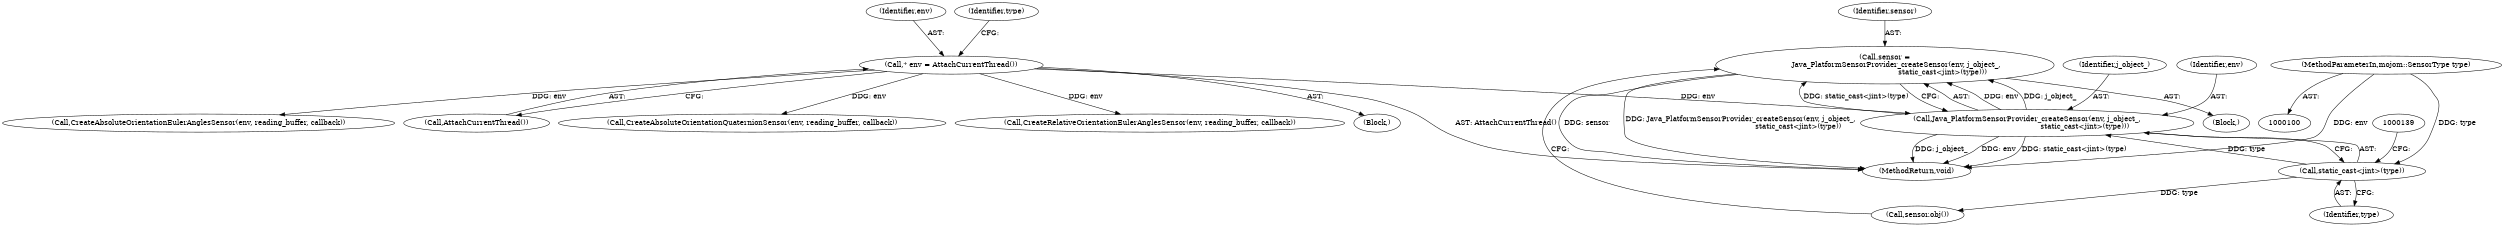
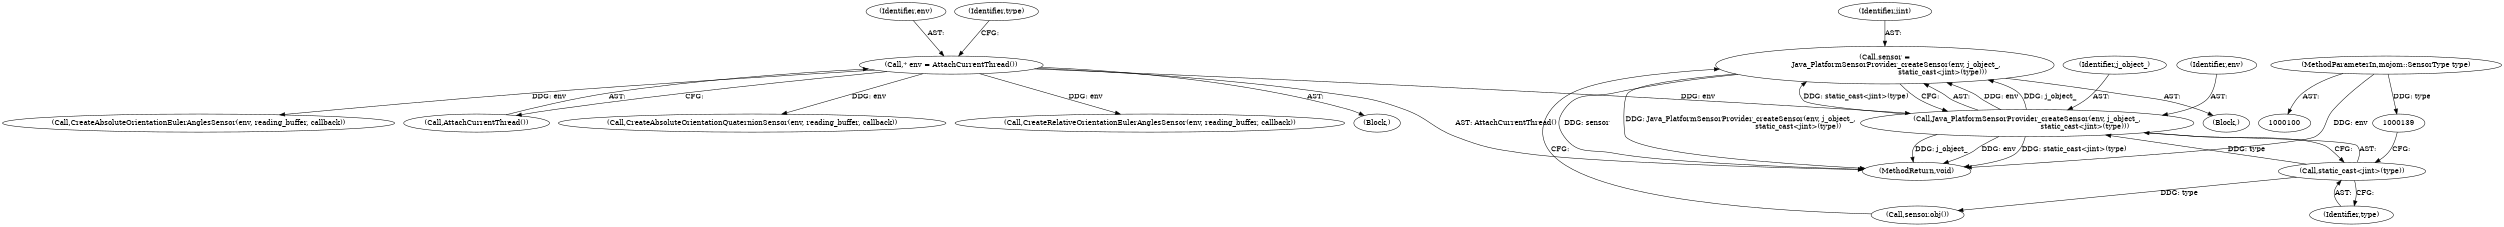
(1885, 12) -> (1885, 12)
(2436, 120) -> (2392, 92)
